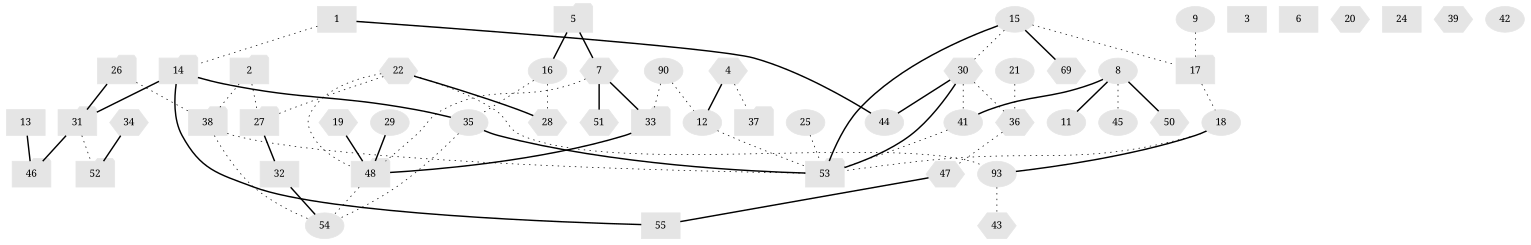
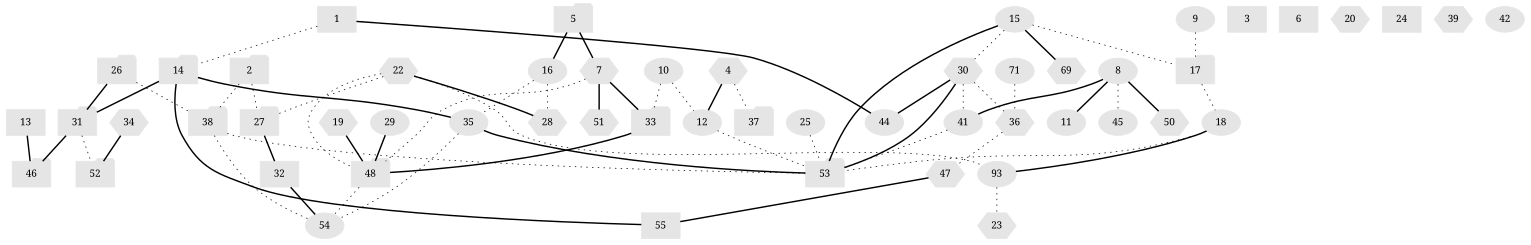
(664, 71) -> (664, 71)
(1015, 71) -> (1015, 71)
(997, 226) -> (997, 226)
